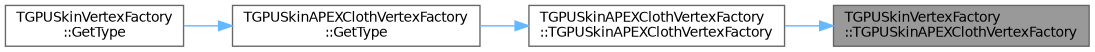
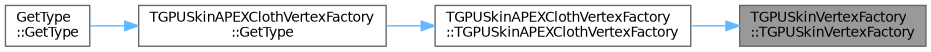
(95, 26) -> (48, 26)
(961, 26) -> (833, 26)
